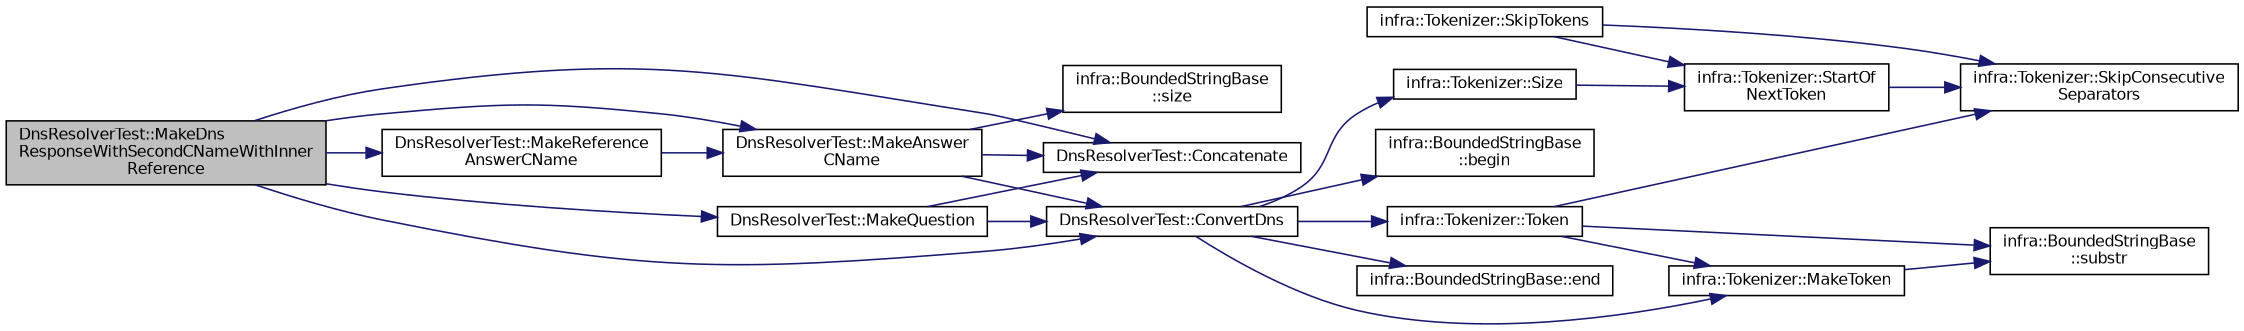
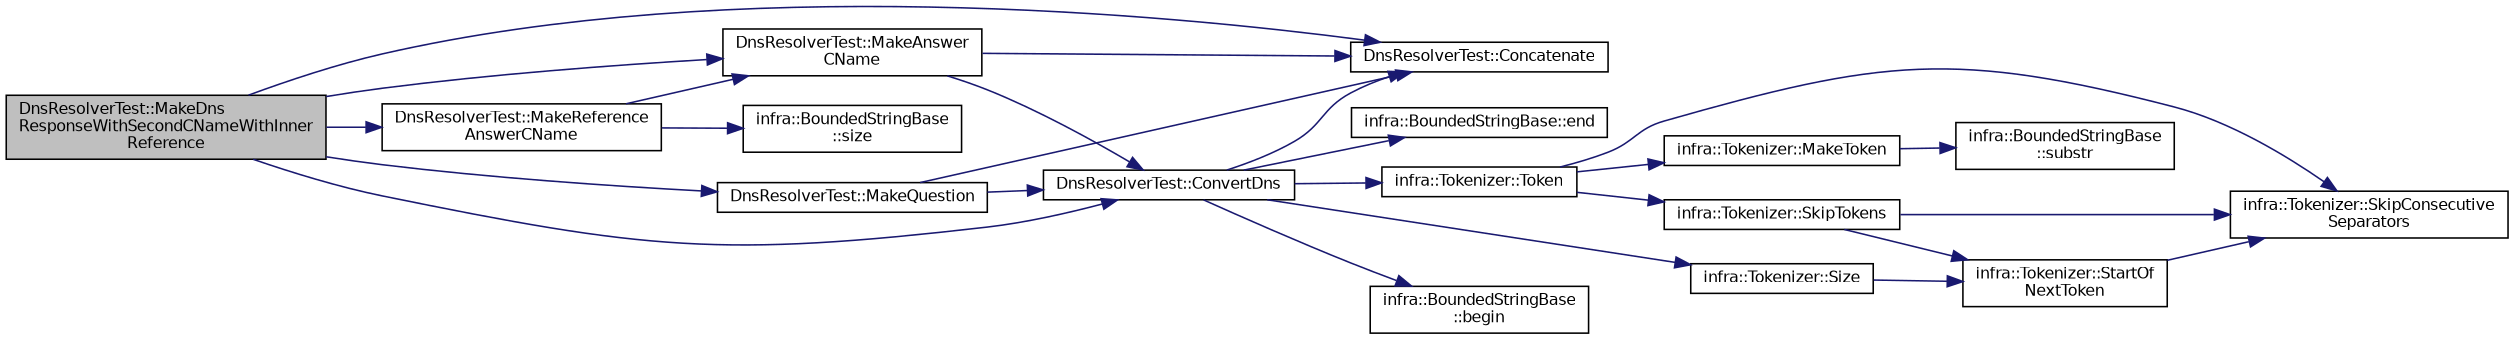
(993, 125) -> (694, 128)
(1778, 236) -> (1613, 196)
(1445, 322) -> (1312, 128)
